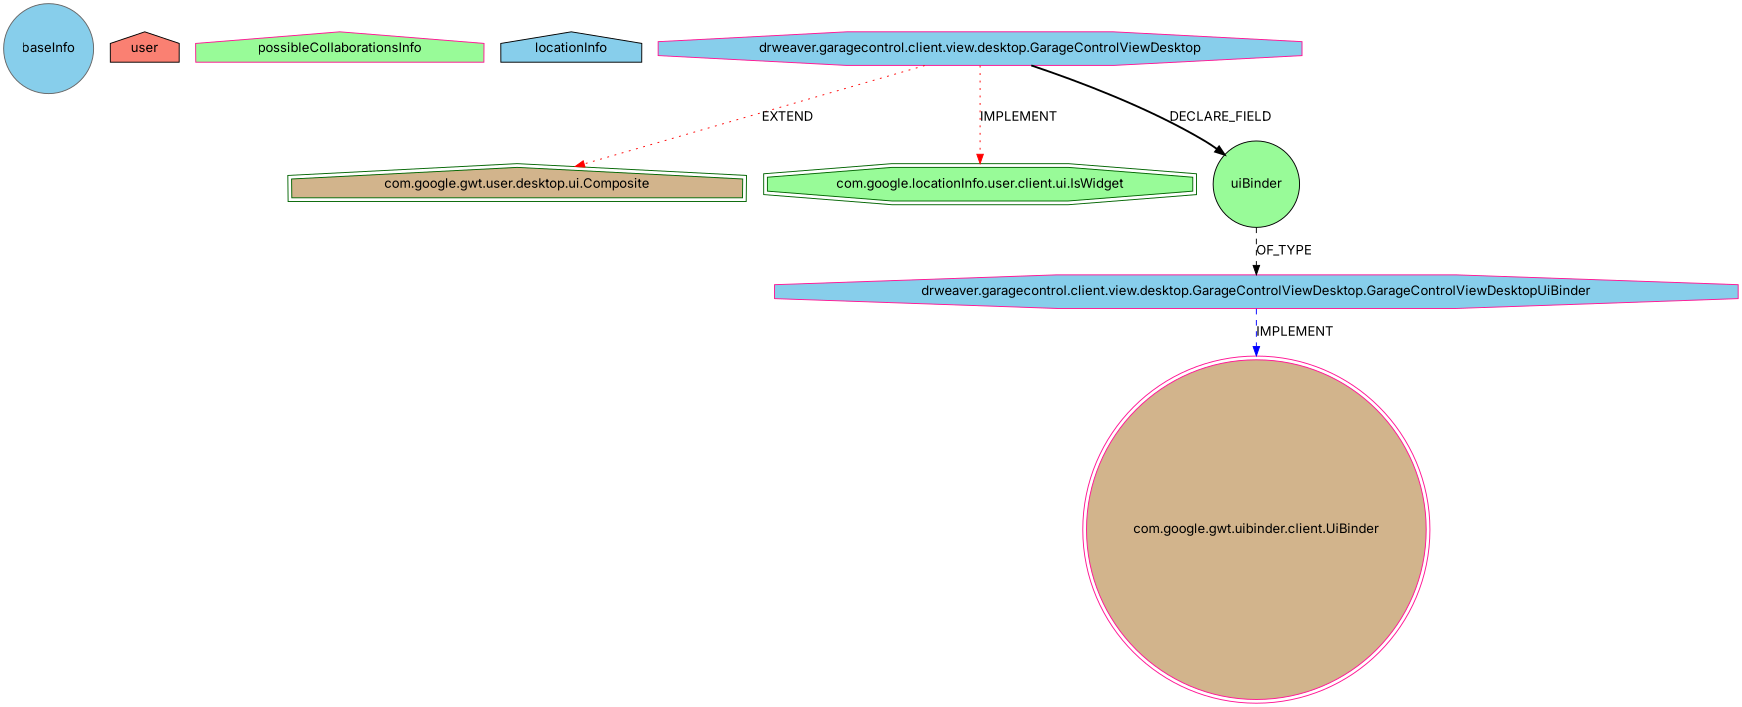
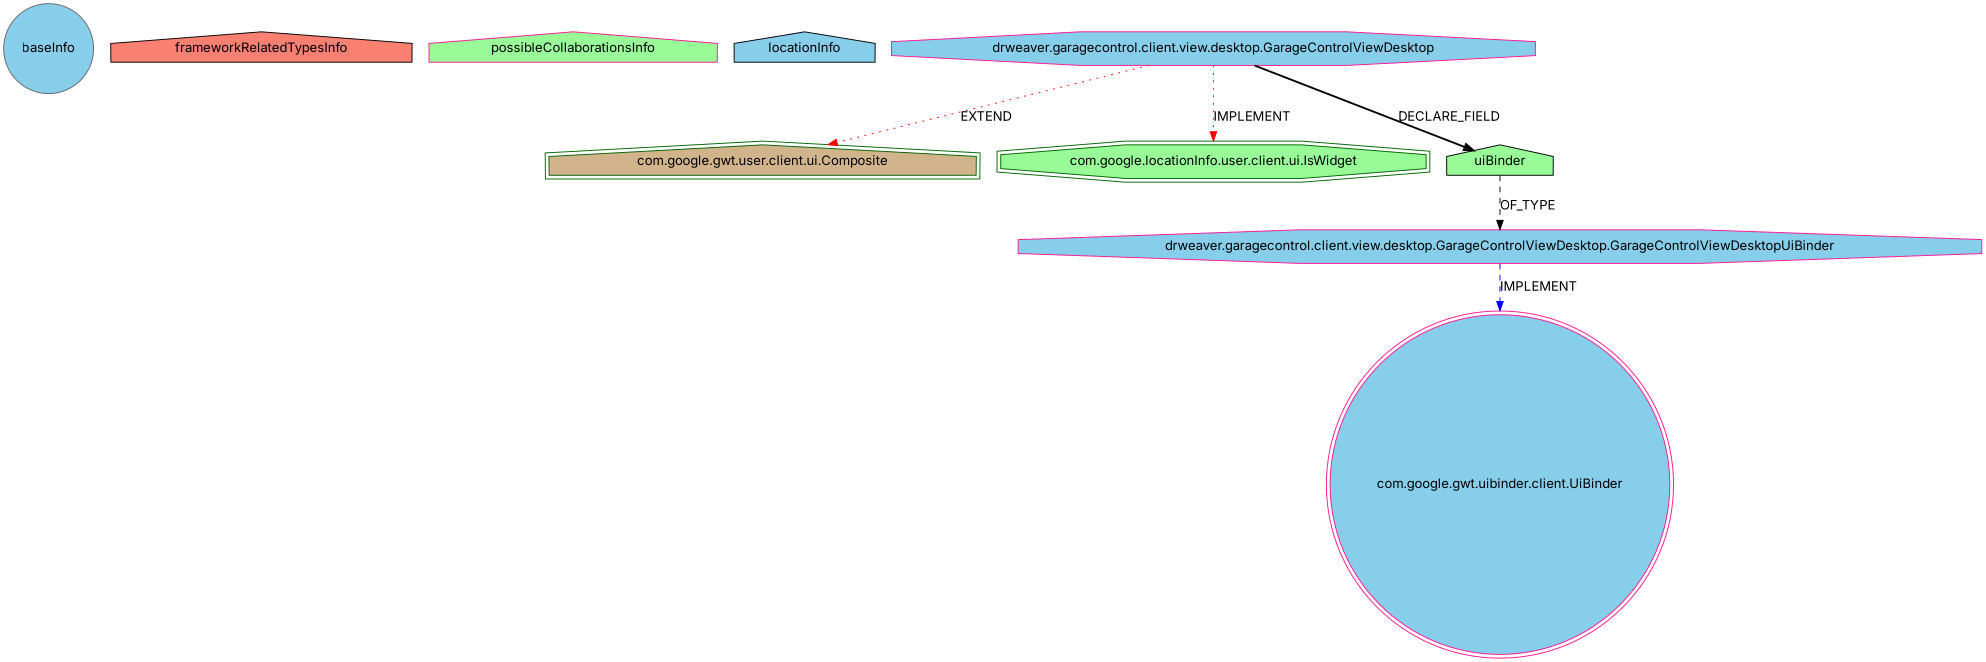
(145, 49) -> (261, 49)
(517, 184) -> (763, 162)
(1256, 184) -> (1500, 162)
(1256, 530) -> (1500, 485)
